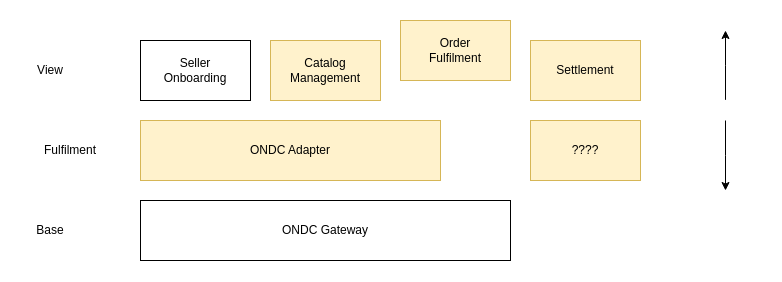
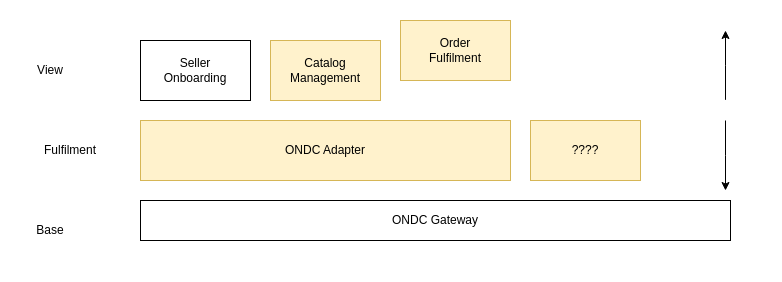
(586, 71) -> none
(291, 151) -> (326, 151)
(326, 231) -> (436, 221)
